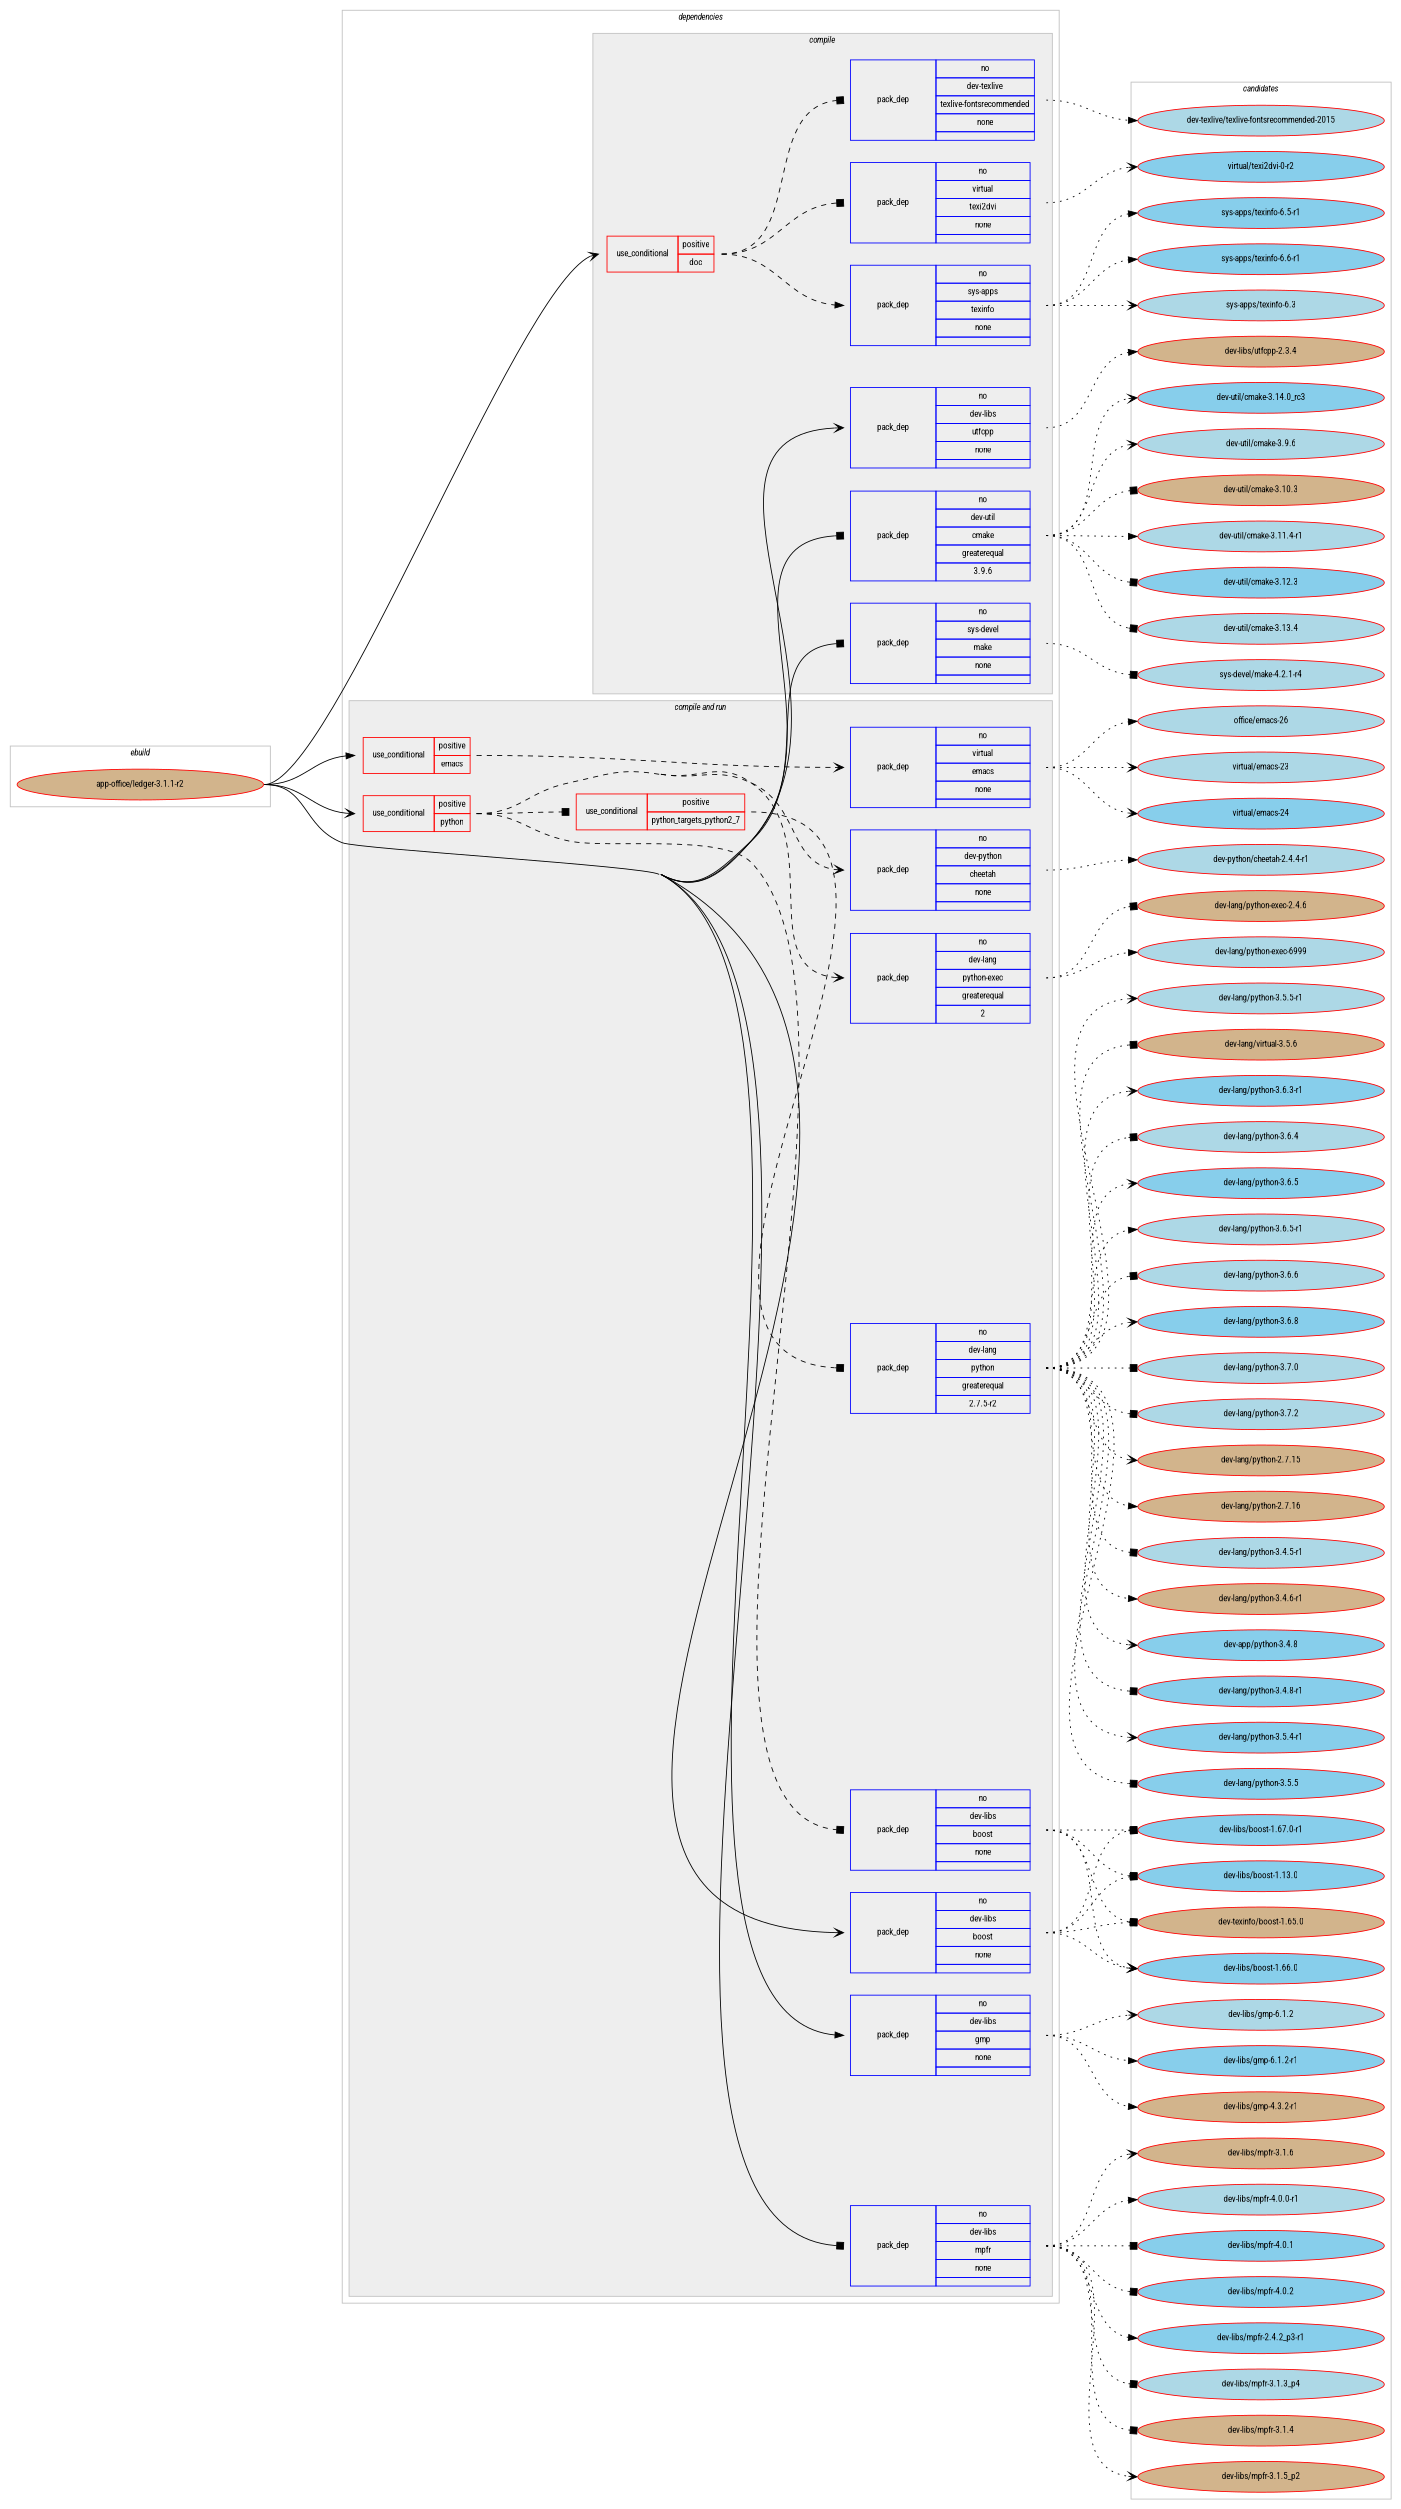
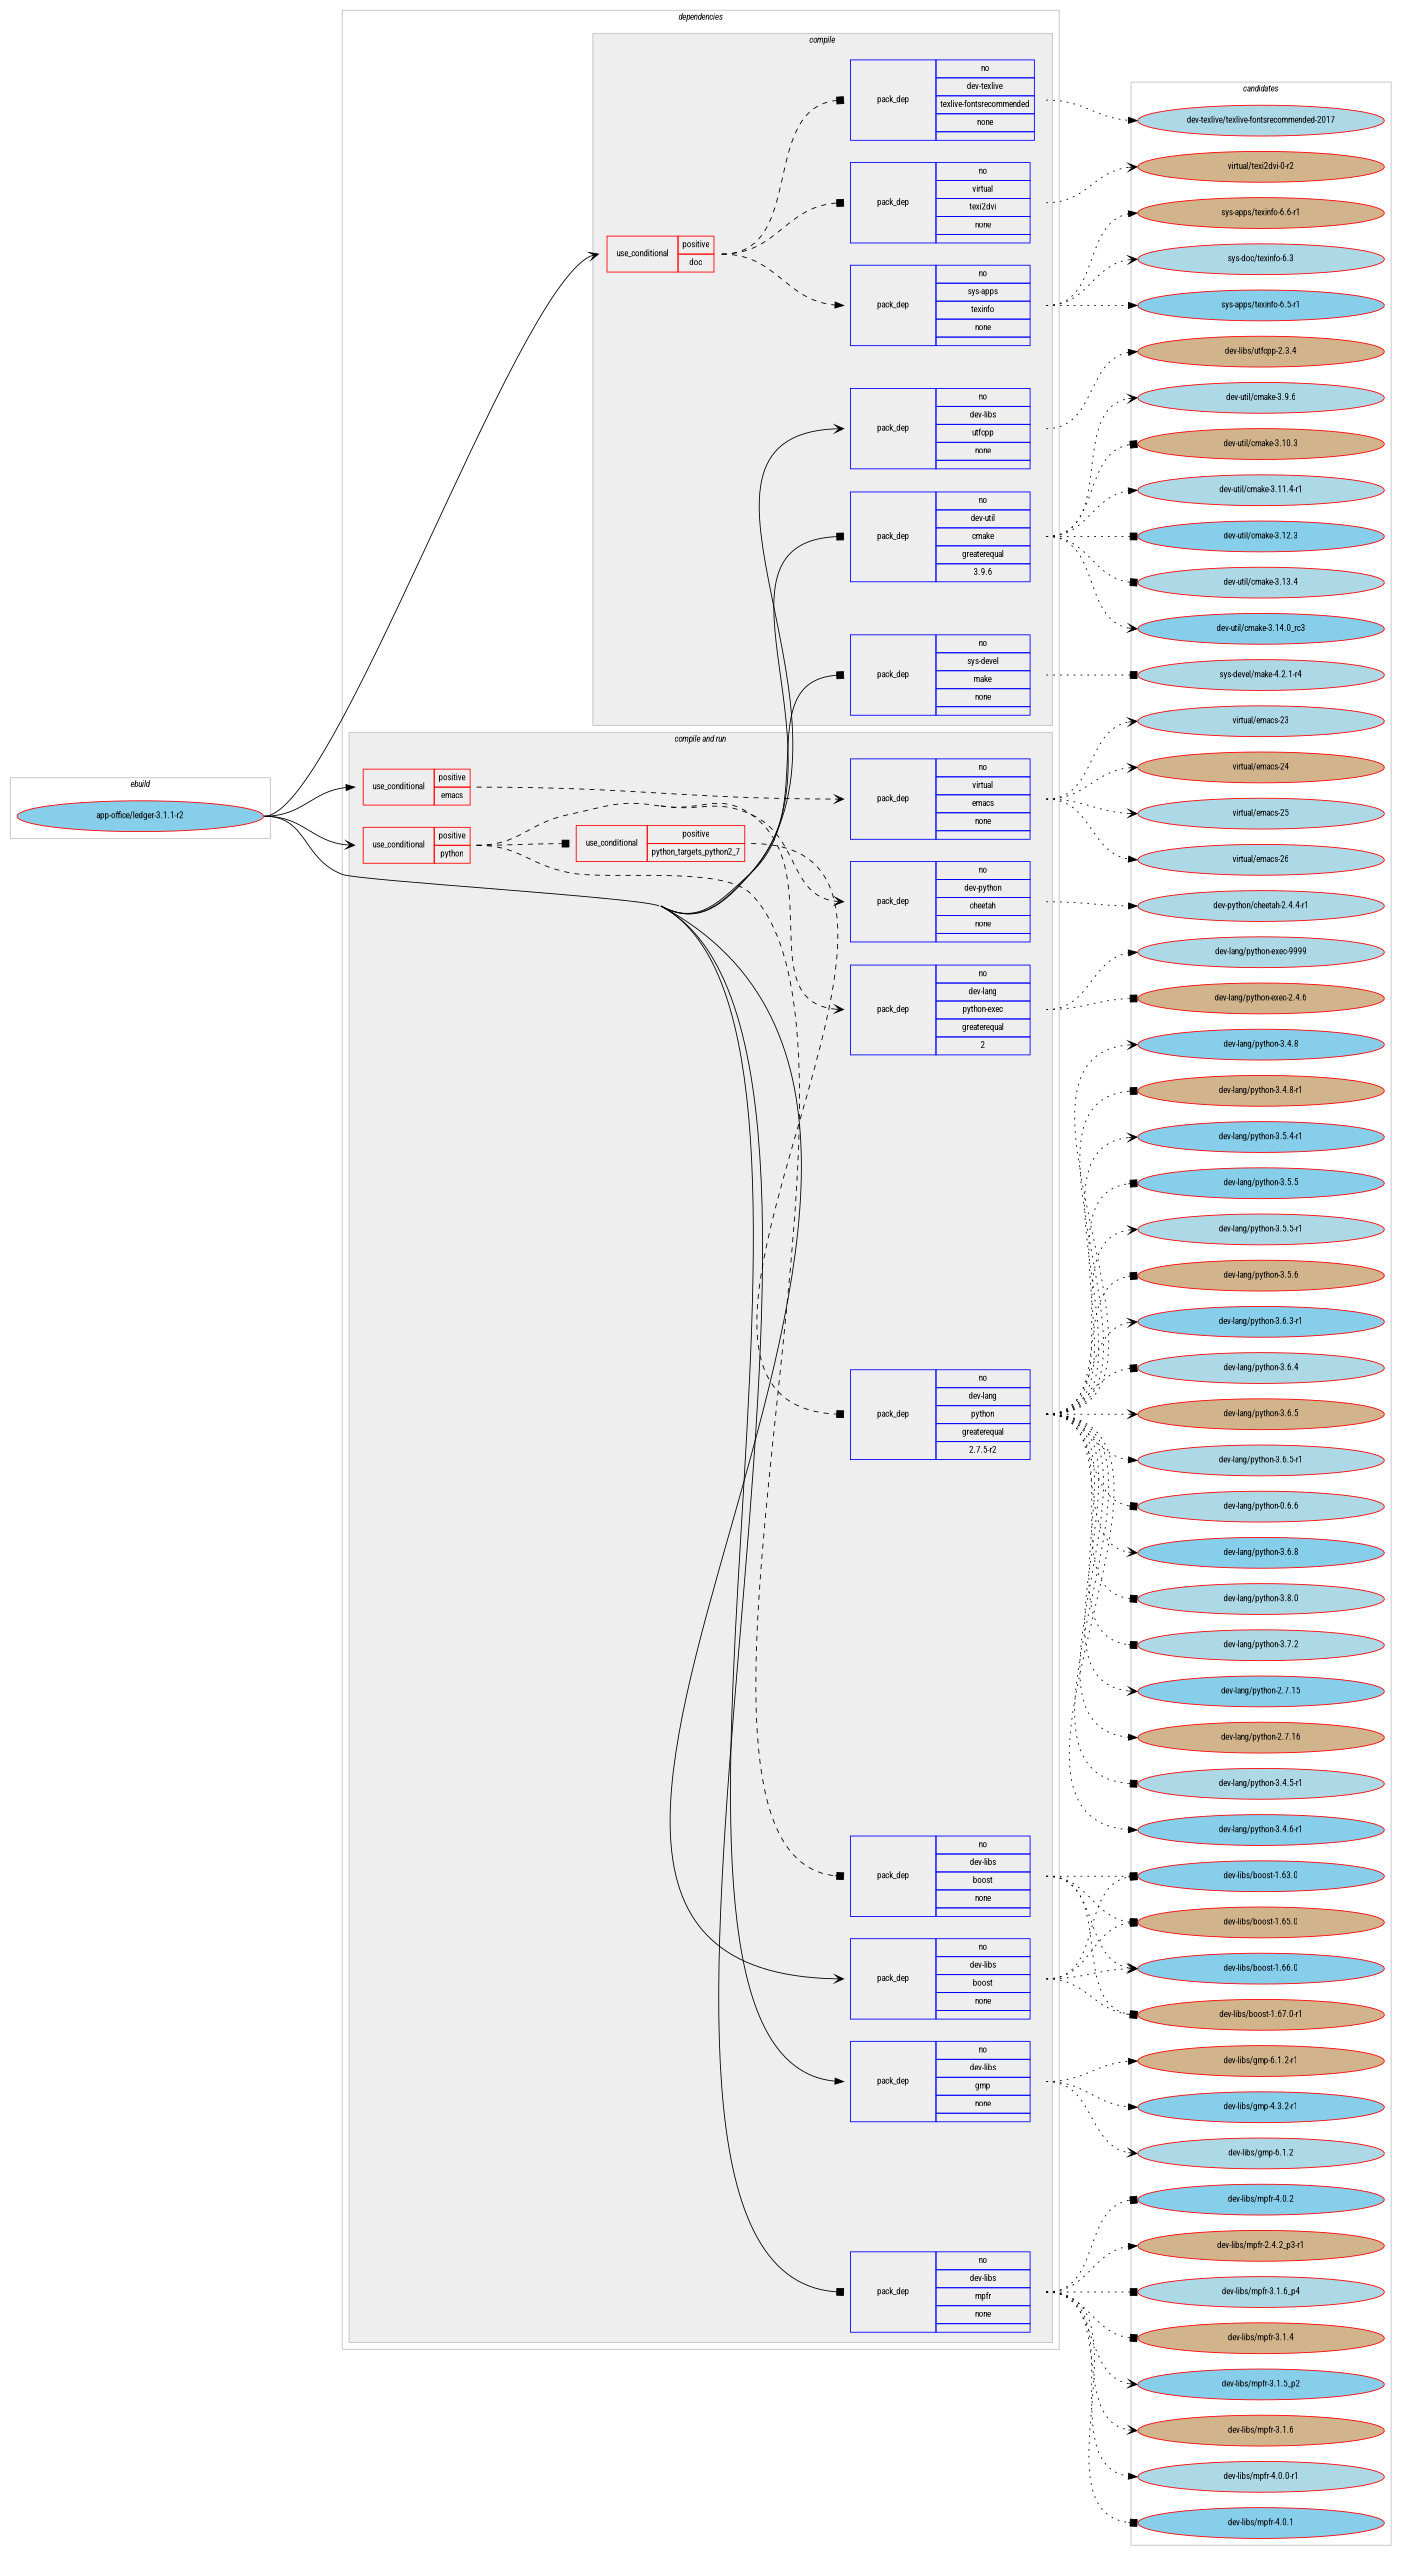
(1261, 121) -> (1261, 121)
(1261, 167) -> (1261, 167)
(1261, 259) -> (1261, 213)
(1261, 305) -> (1261, 259)
(1261, 721) -> (1261, 860)
(140, 785) -> (140, 816)
none -> (1261, 814)
(1261, 814) -> (1261, 767)
(1261, 952) -> (1261, 952)
(1261, 1045) -> (1261, 1276)
(1261, 1183) -> (1261, 1414)
(1261, 1276) -> (1261, 1507)
(1261, 1368) -> (1261, 1599)
(1261, 1460) -> (1261, 1691)
(1261, 1599) -> (1261, 1830)
(1261, 1645) -> (1261, 1045)
(1261, 1691) -> (1261, 1091)
(1261, 1830) -> (1261, 2015)
(1261, 1876) -> (1261, 1876)
(1261, 1922) -> (1261, 1922)
(1261, 2061) -> (1261, 2061)
(1261, 2107) -> (1261, 2107)
(1261, 2338) -> (1261, 2246)
(1261, 2384) -> (1261, 2292)
(1261, 2477) -> (1261, 2384)
